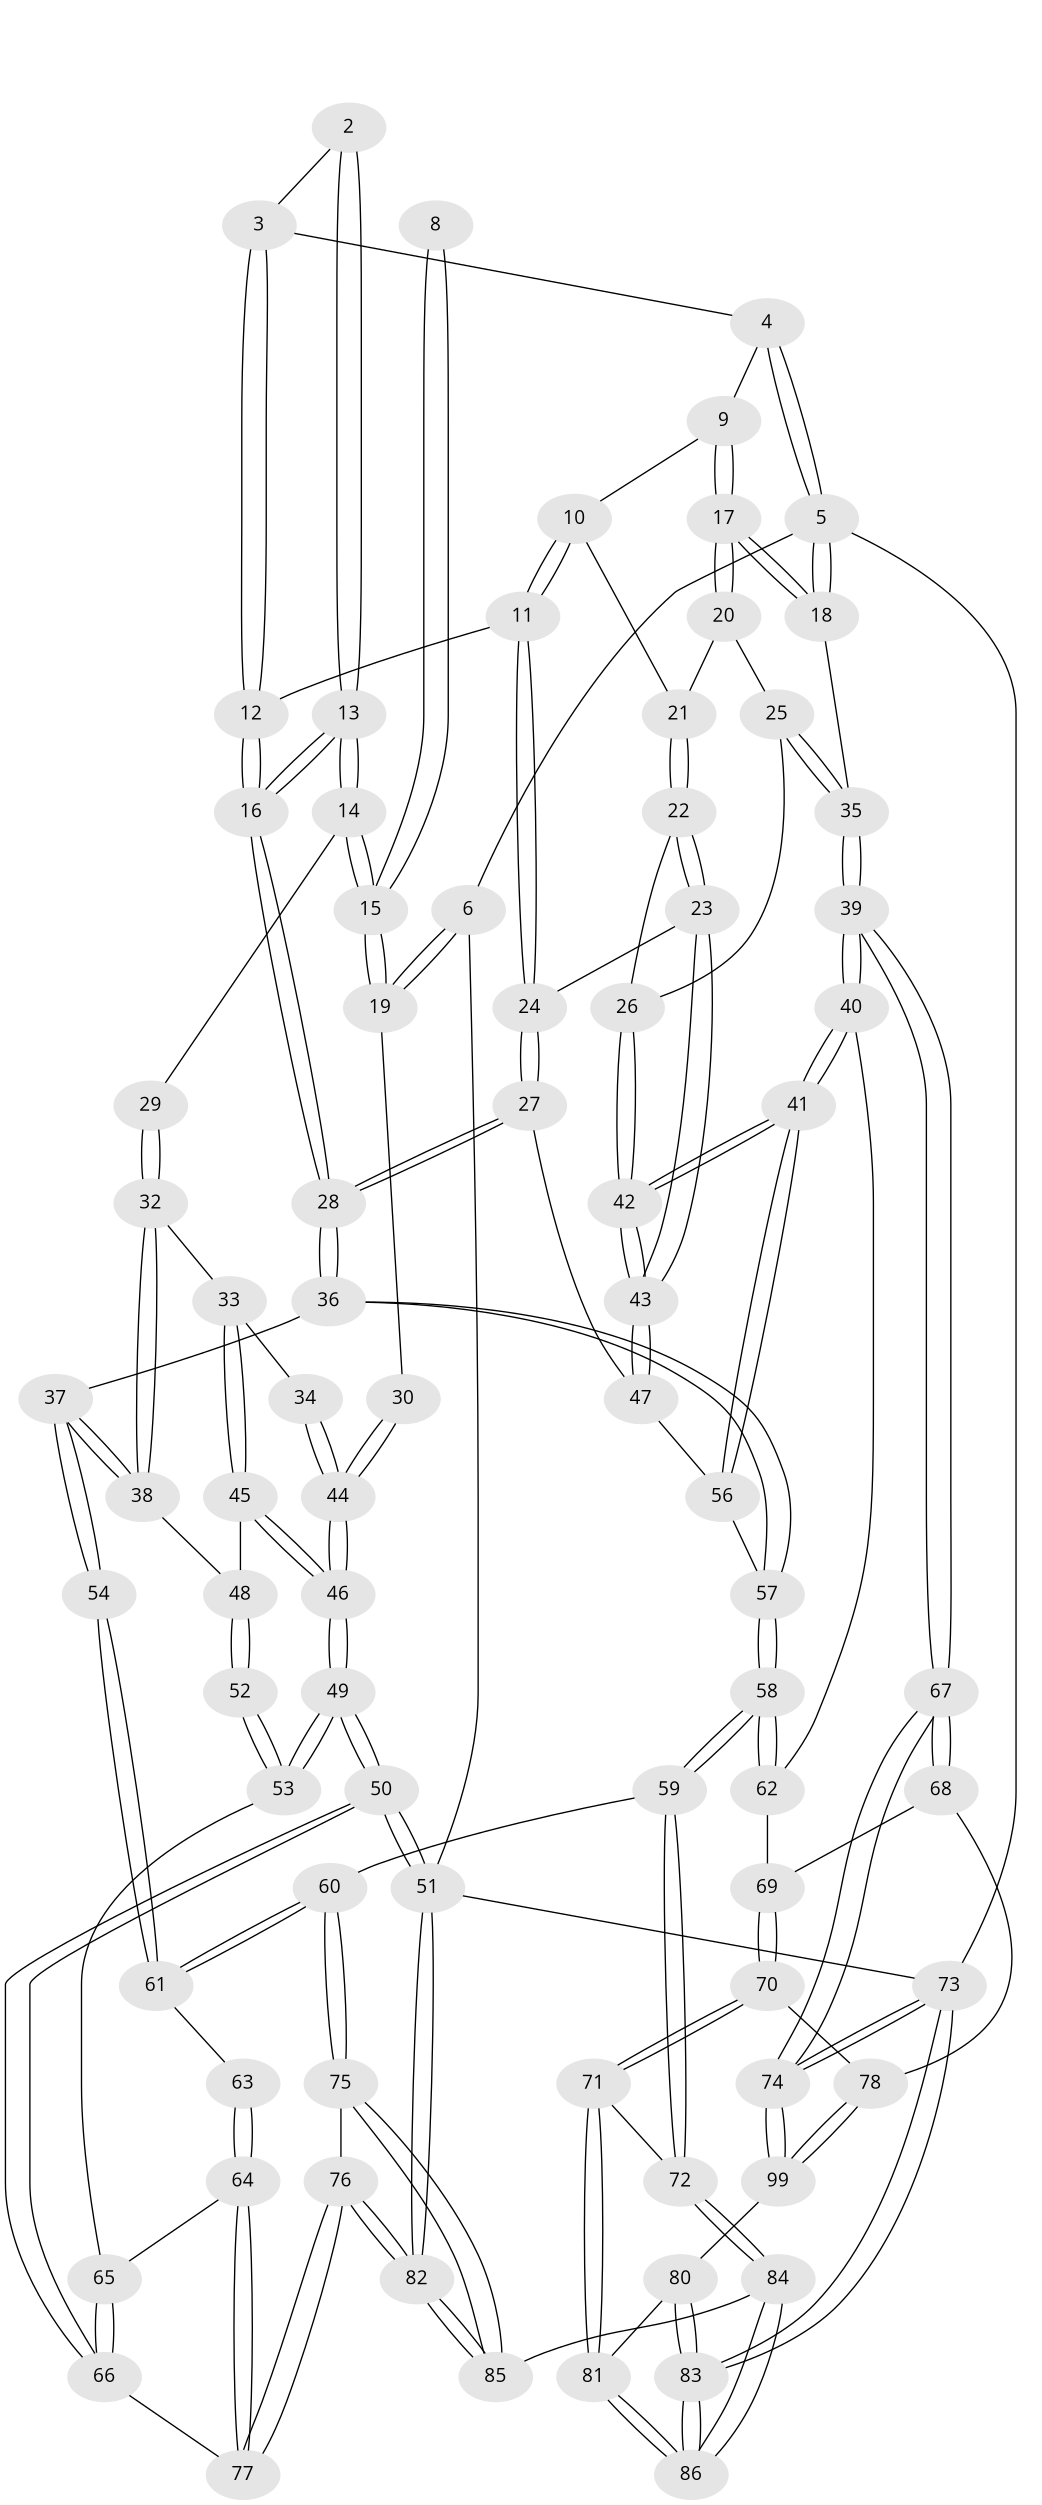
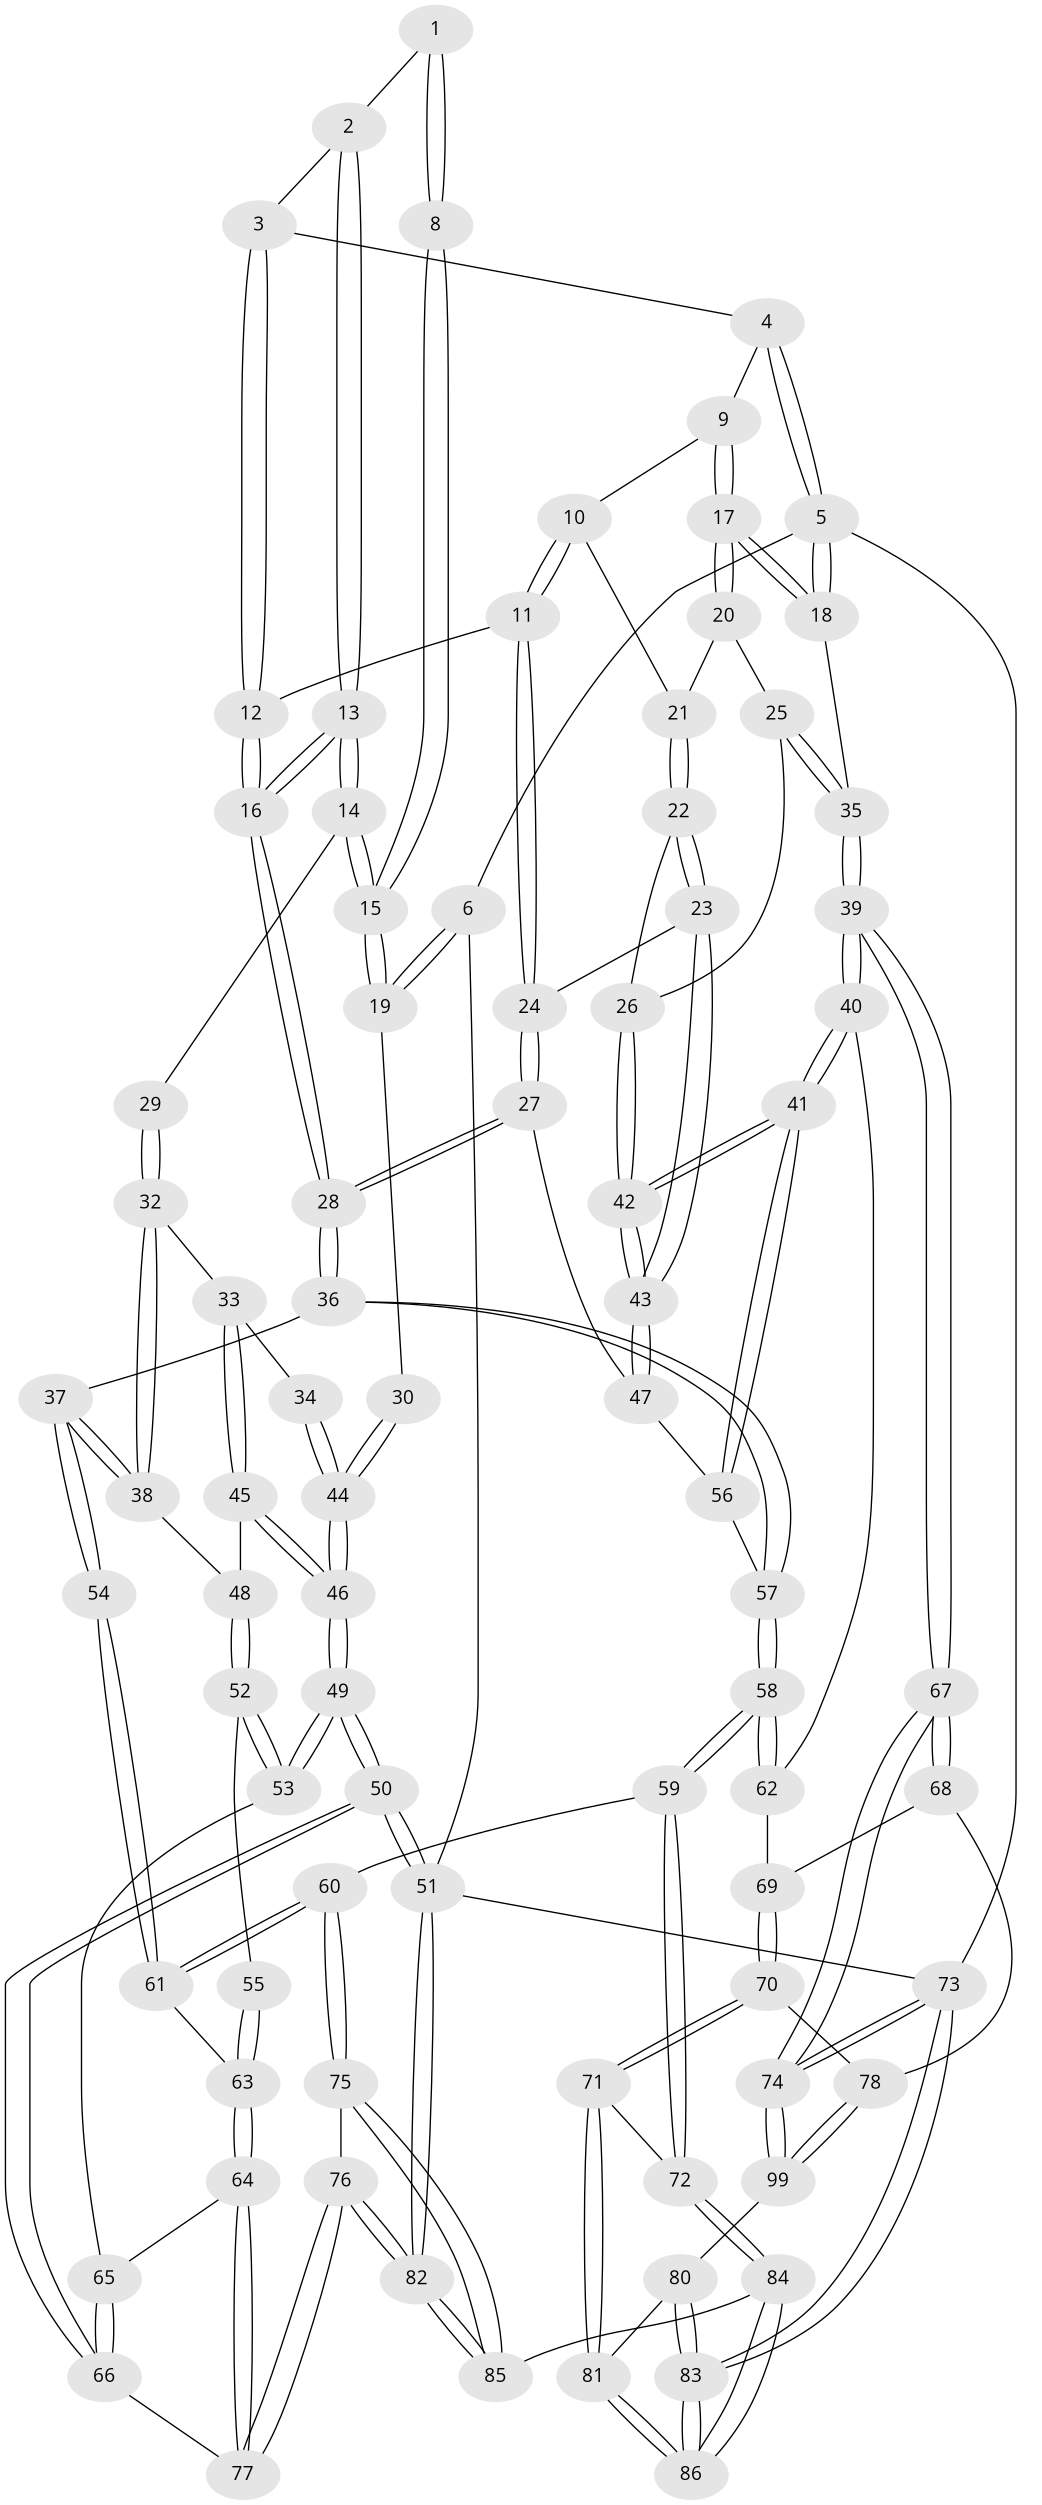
none -> (436, 30)
none -> (254, 1986)
